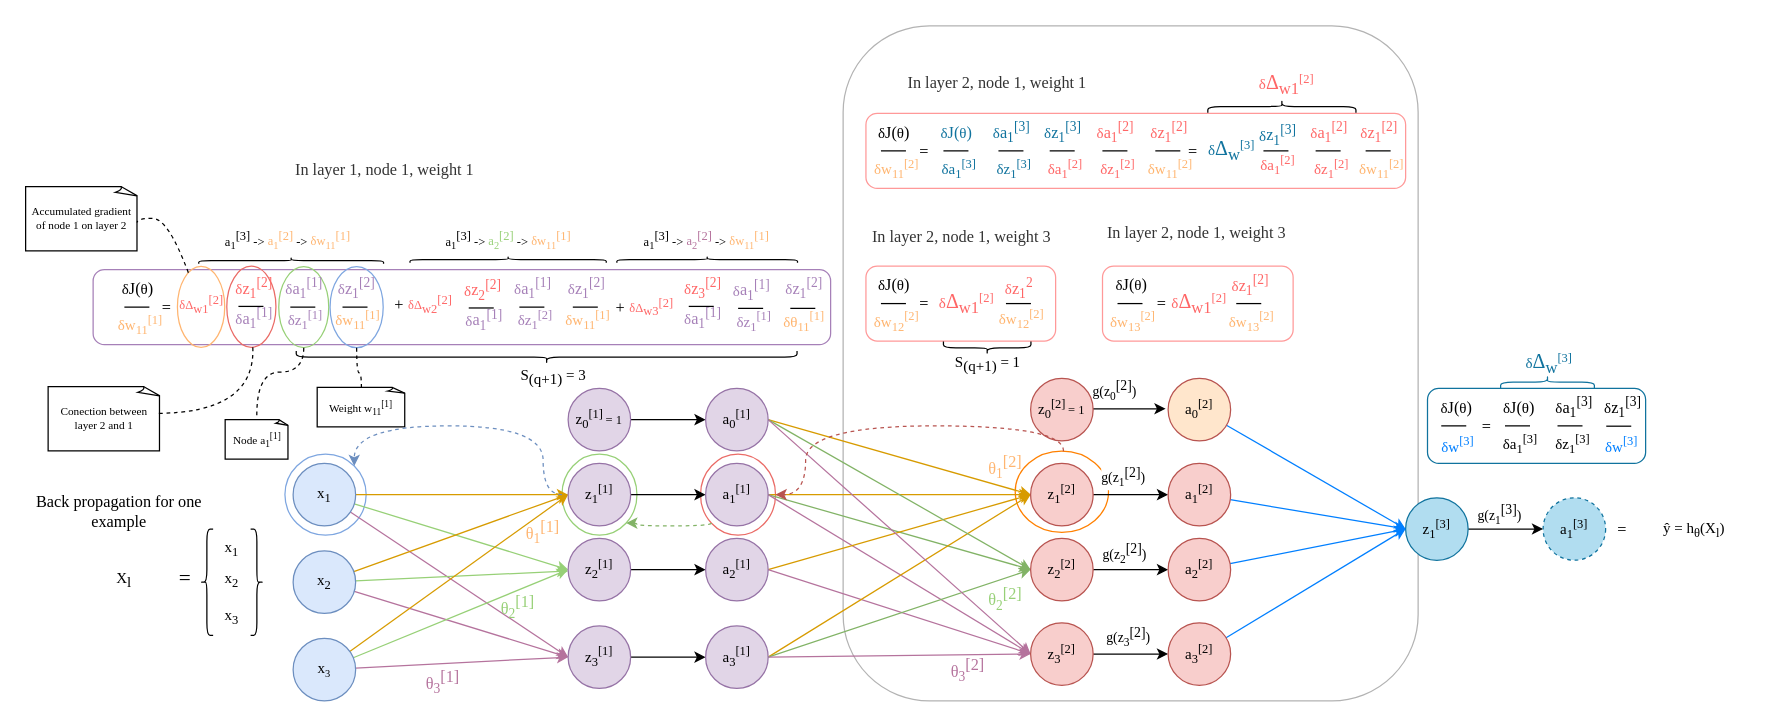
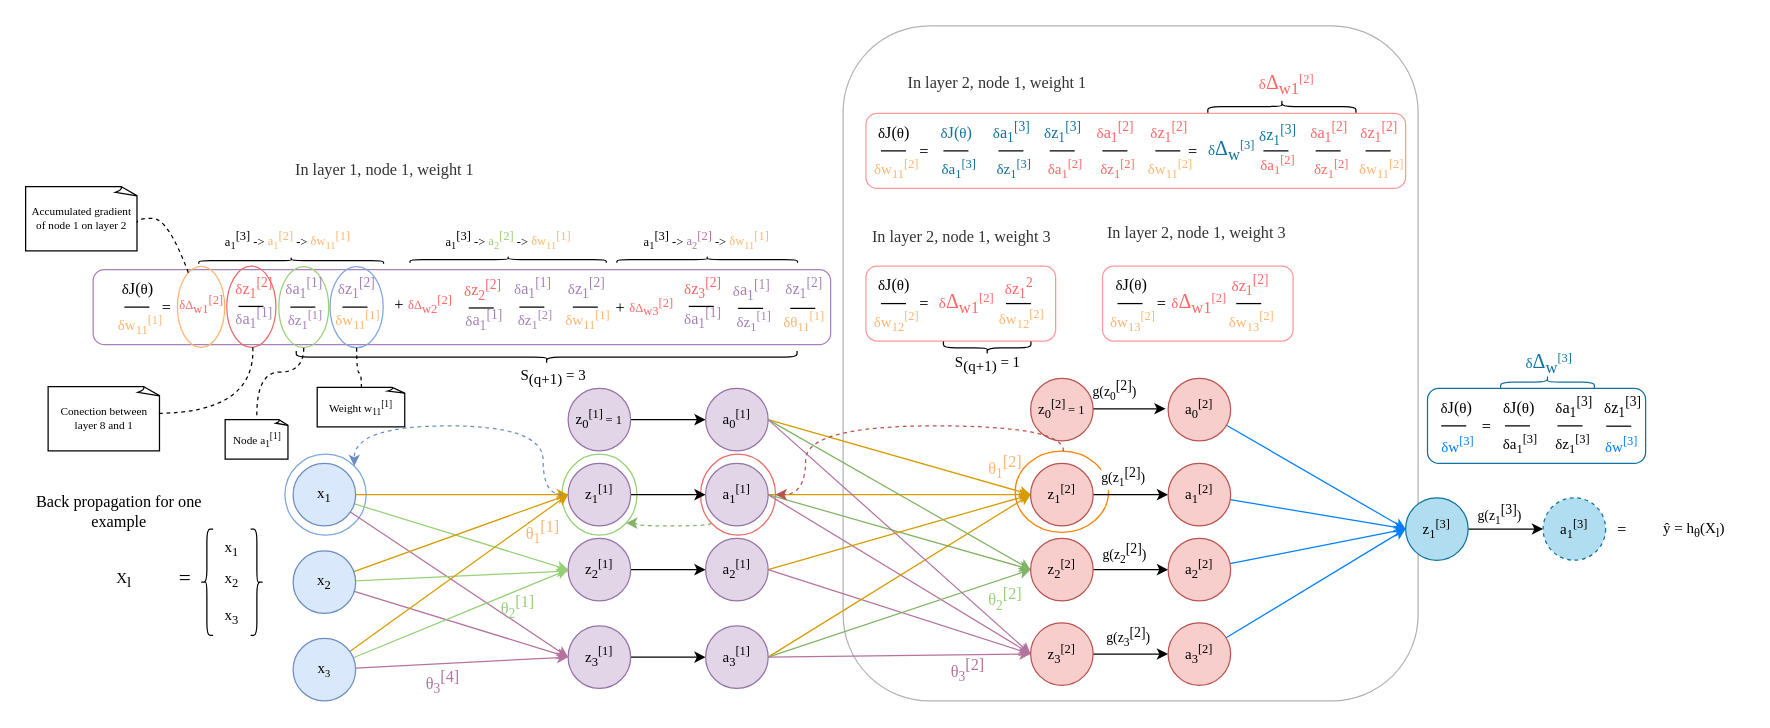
(1199, 409) -> (1199, 409)
(104, 418) -> (104, 418)
(443, 682) -> (443, 682)
